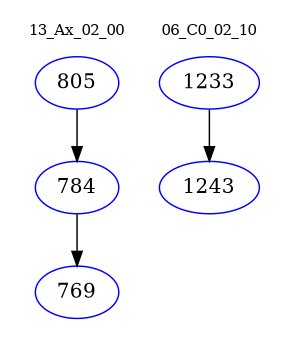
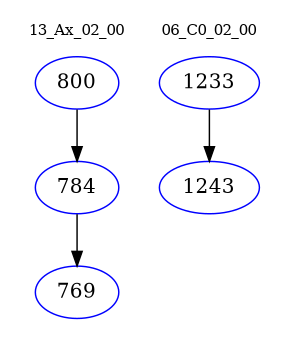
(209, 31) -> (209, 31)
(77, 83) -> (77, 83)
